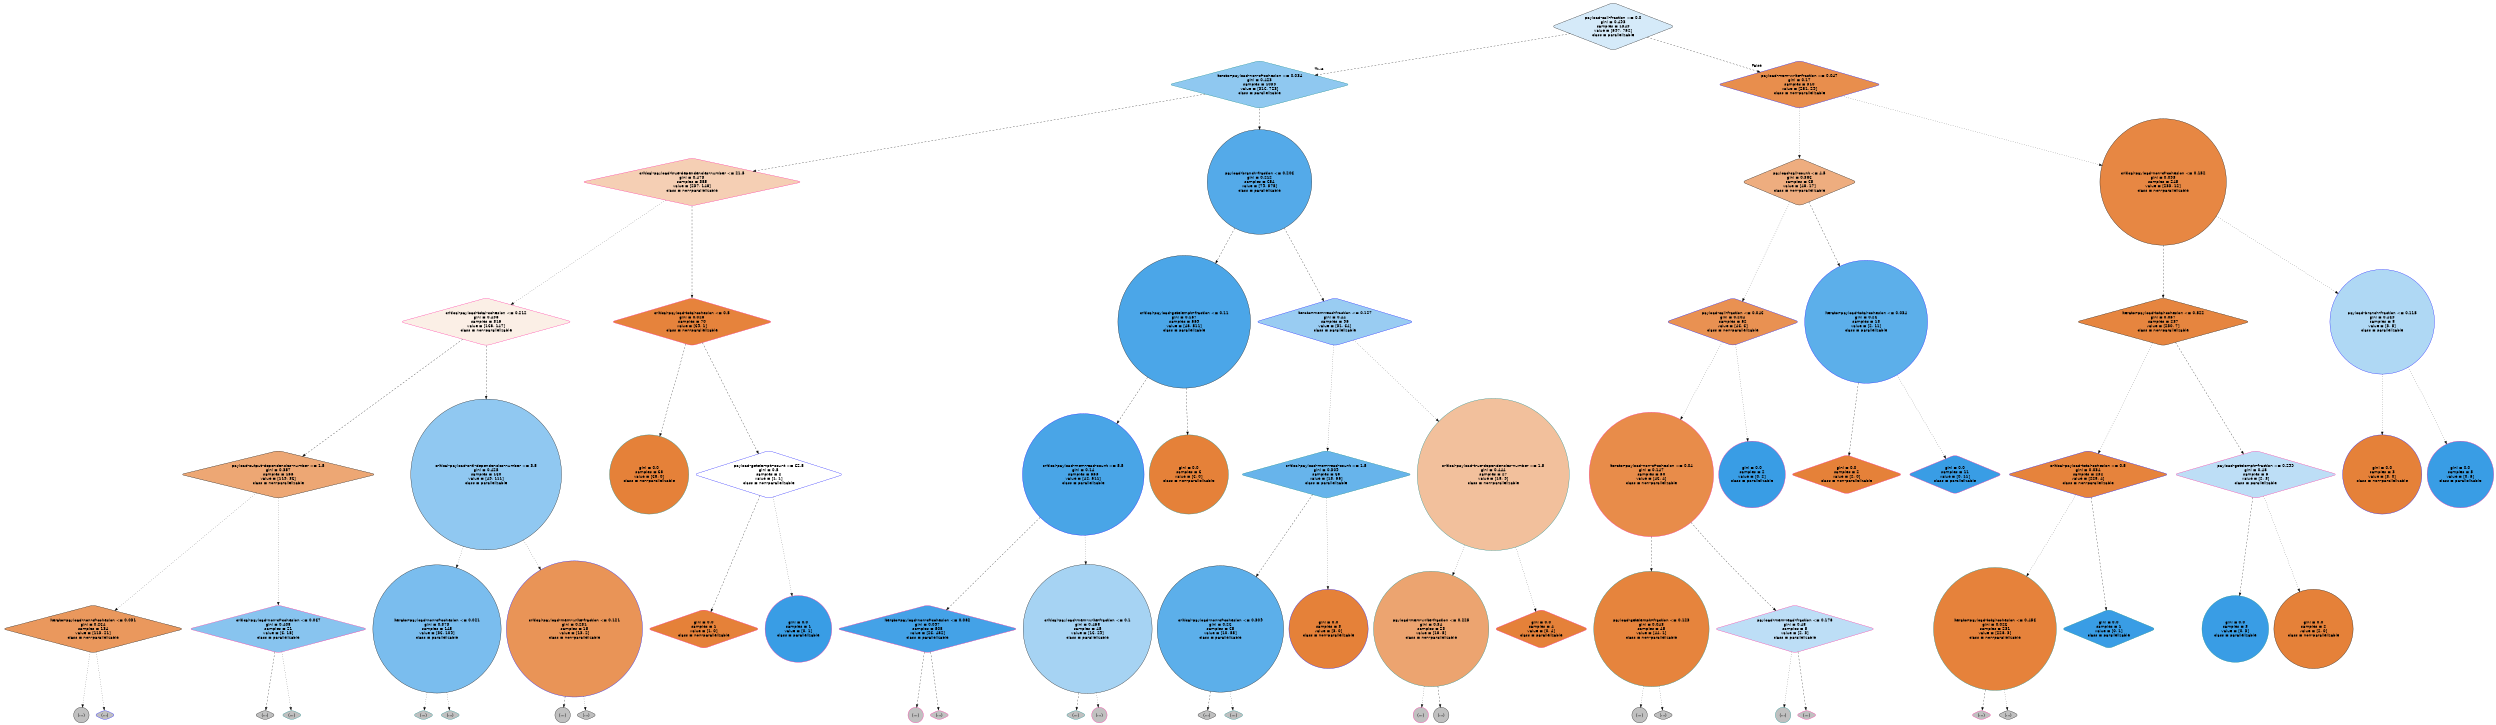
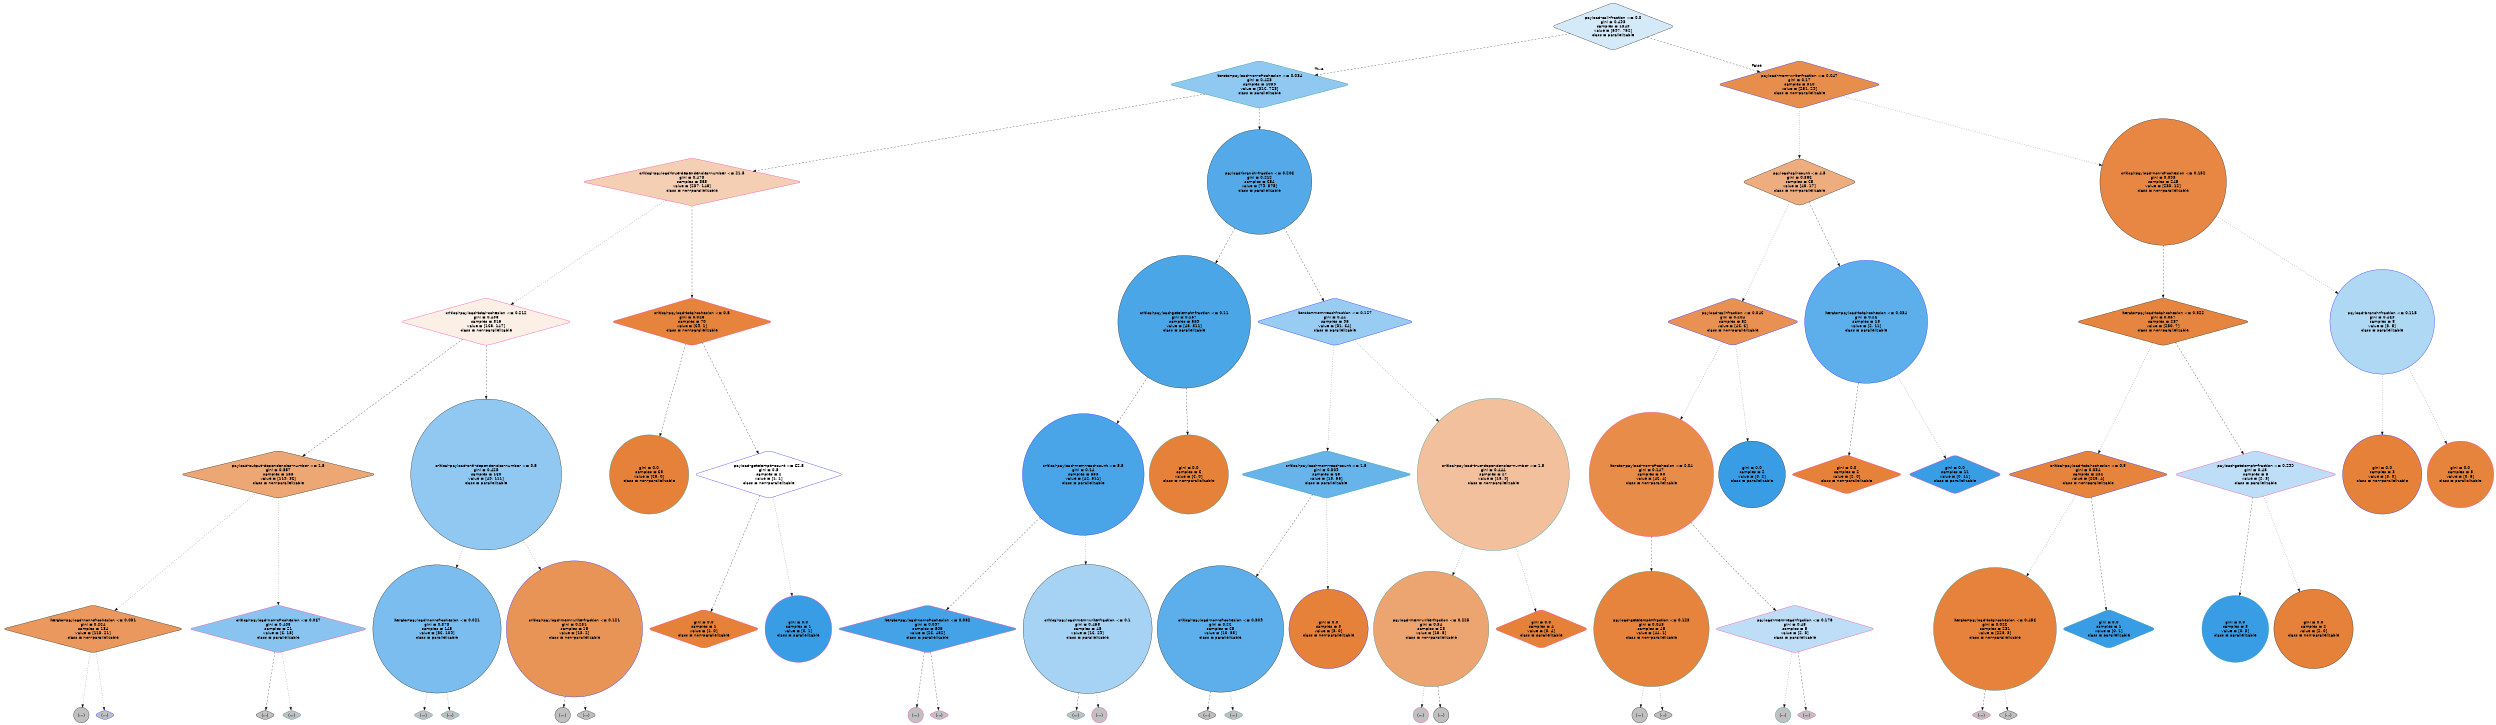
(1752, 474) -> (1752, 474)
(2460, 474) -> (2460, 474)
